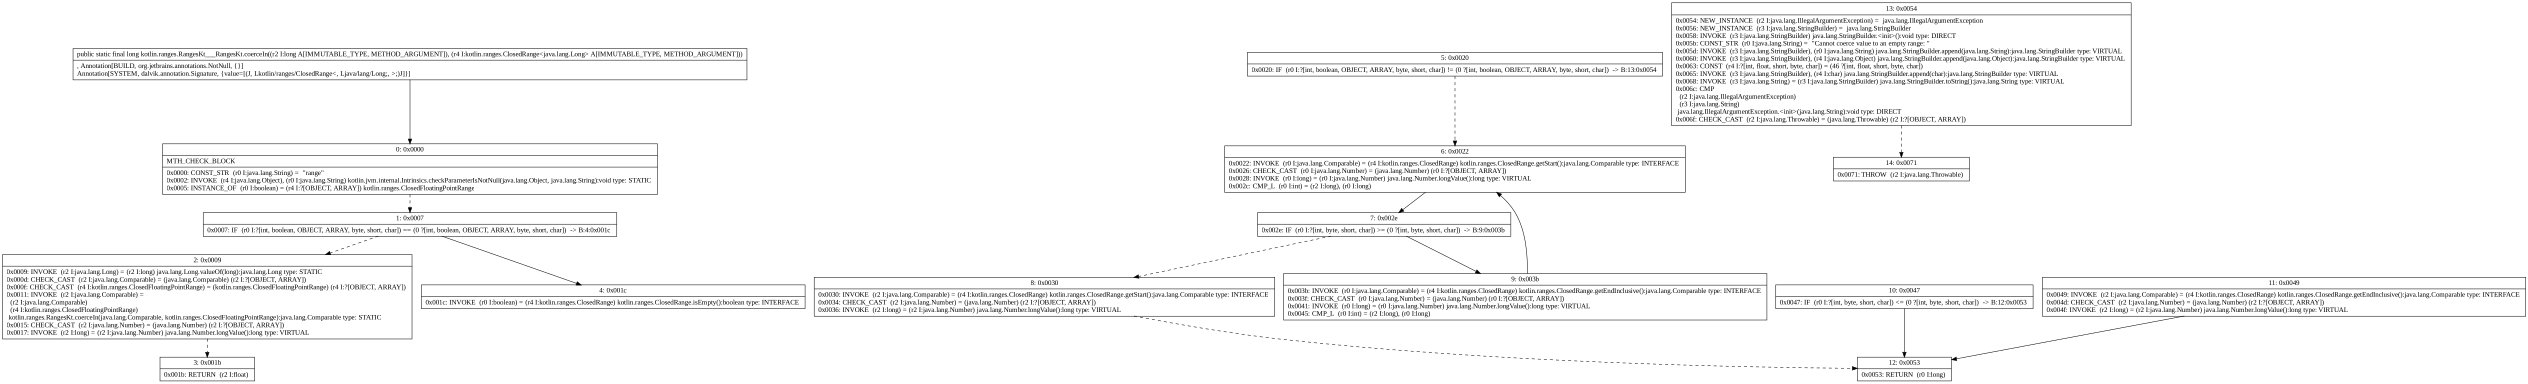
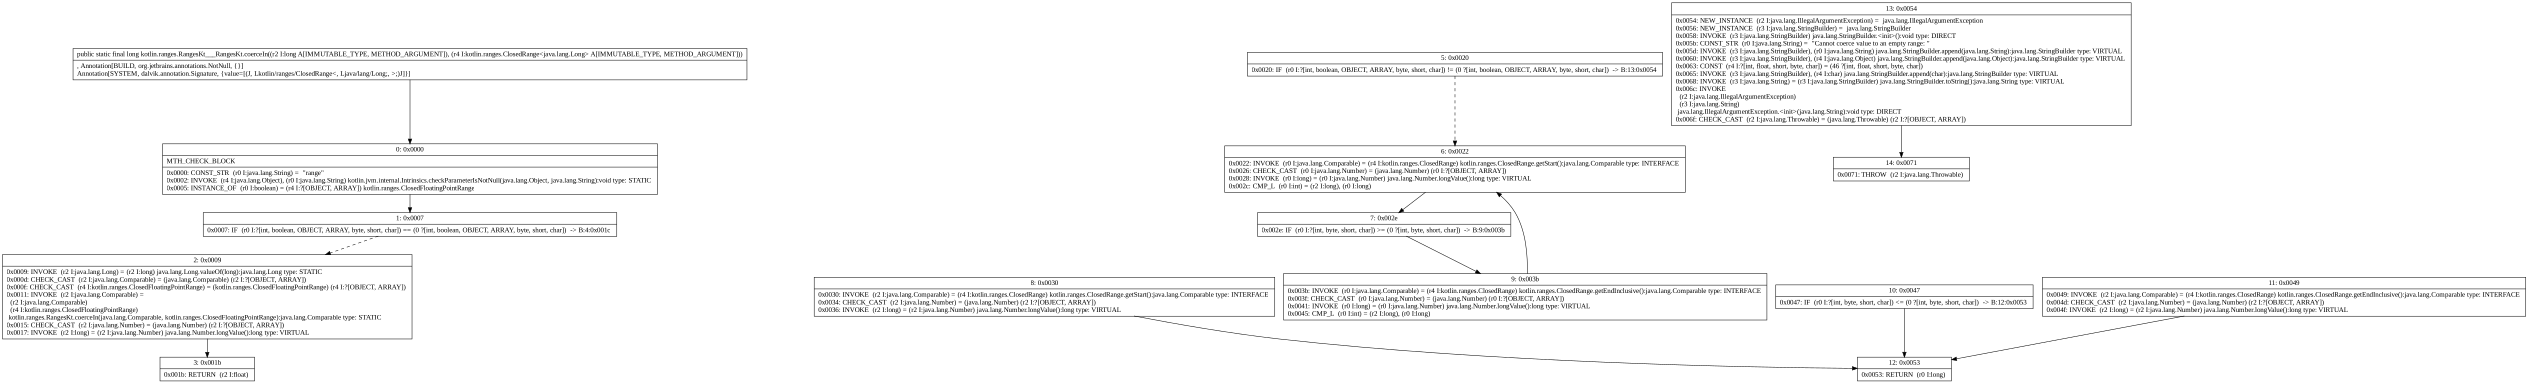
(1697, 89) -> (1703, 89)
(1901, 139) -> (1901, 139)
(410, 201) -> (410, 201)
(1235, 256) -> none
(613, 297) -> none
(207, 345) -> (207, 345)
(1492, 356) -> (1492, 356)
